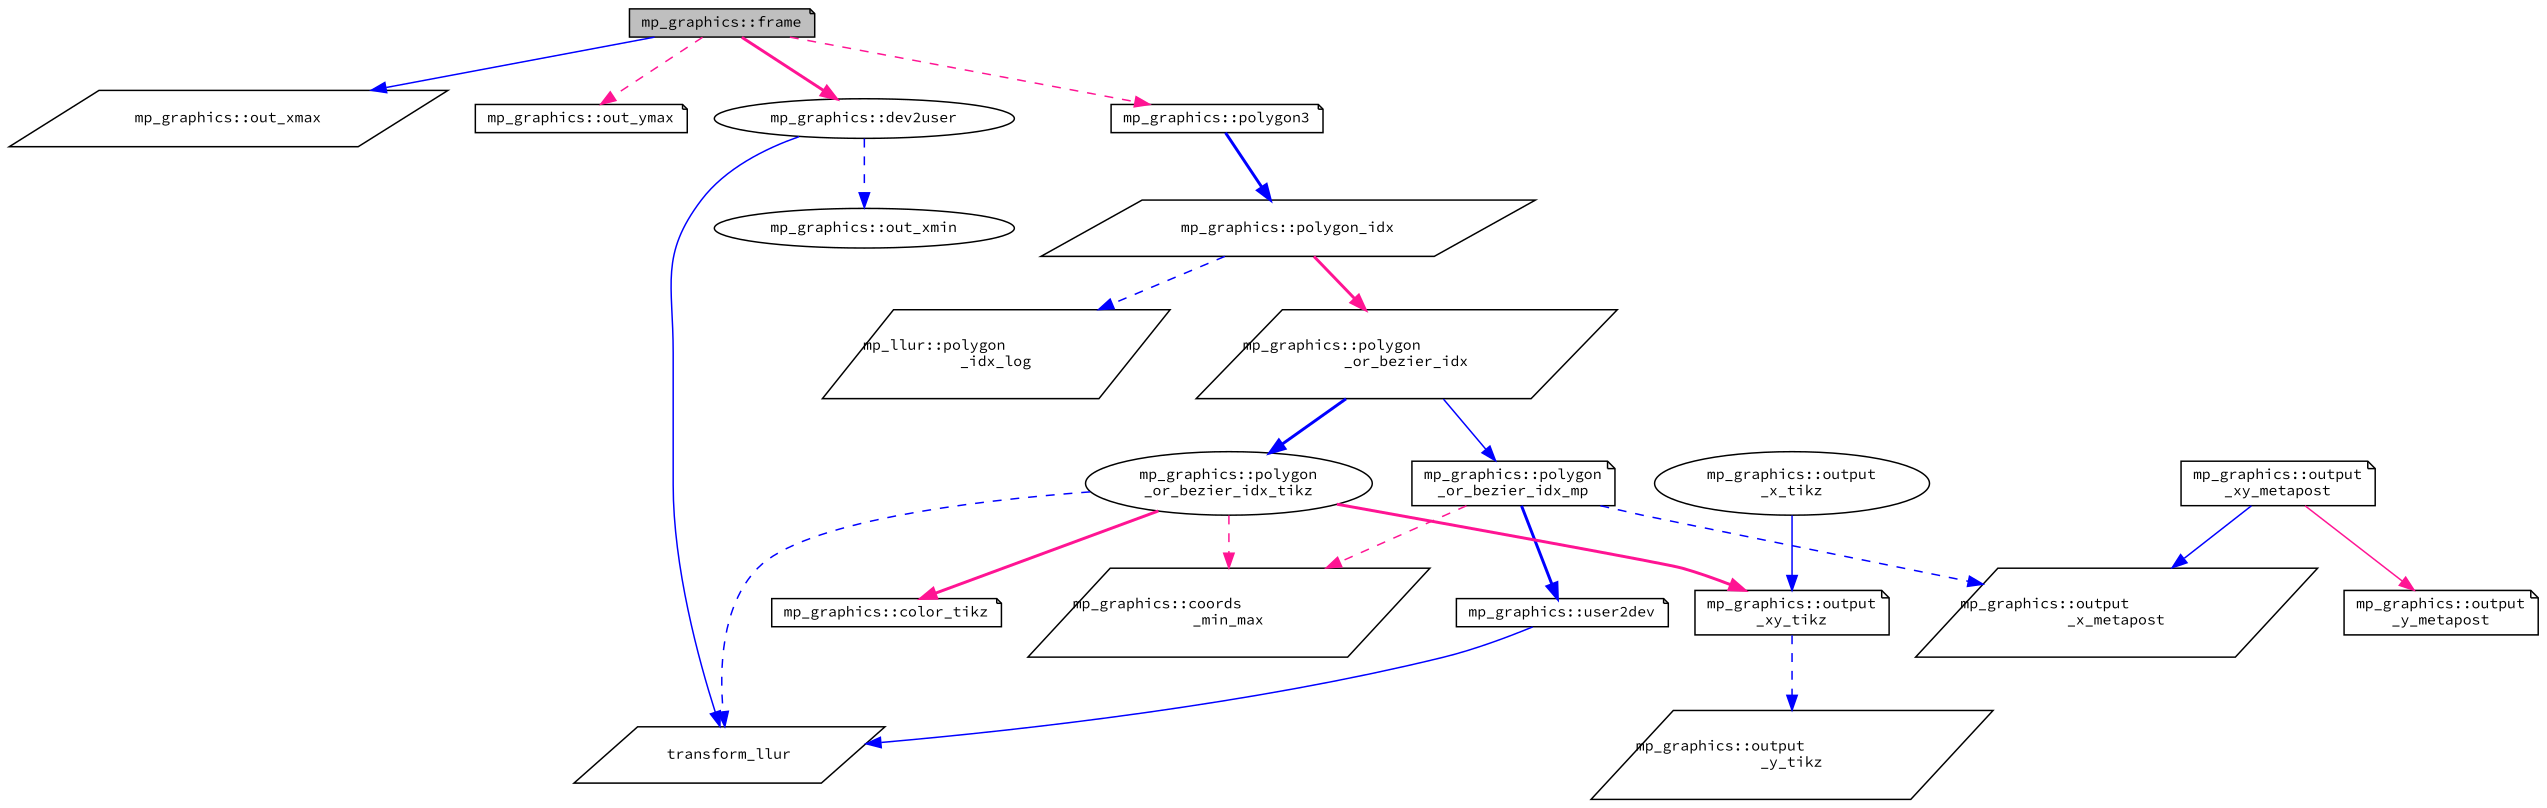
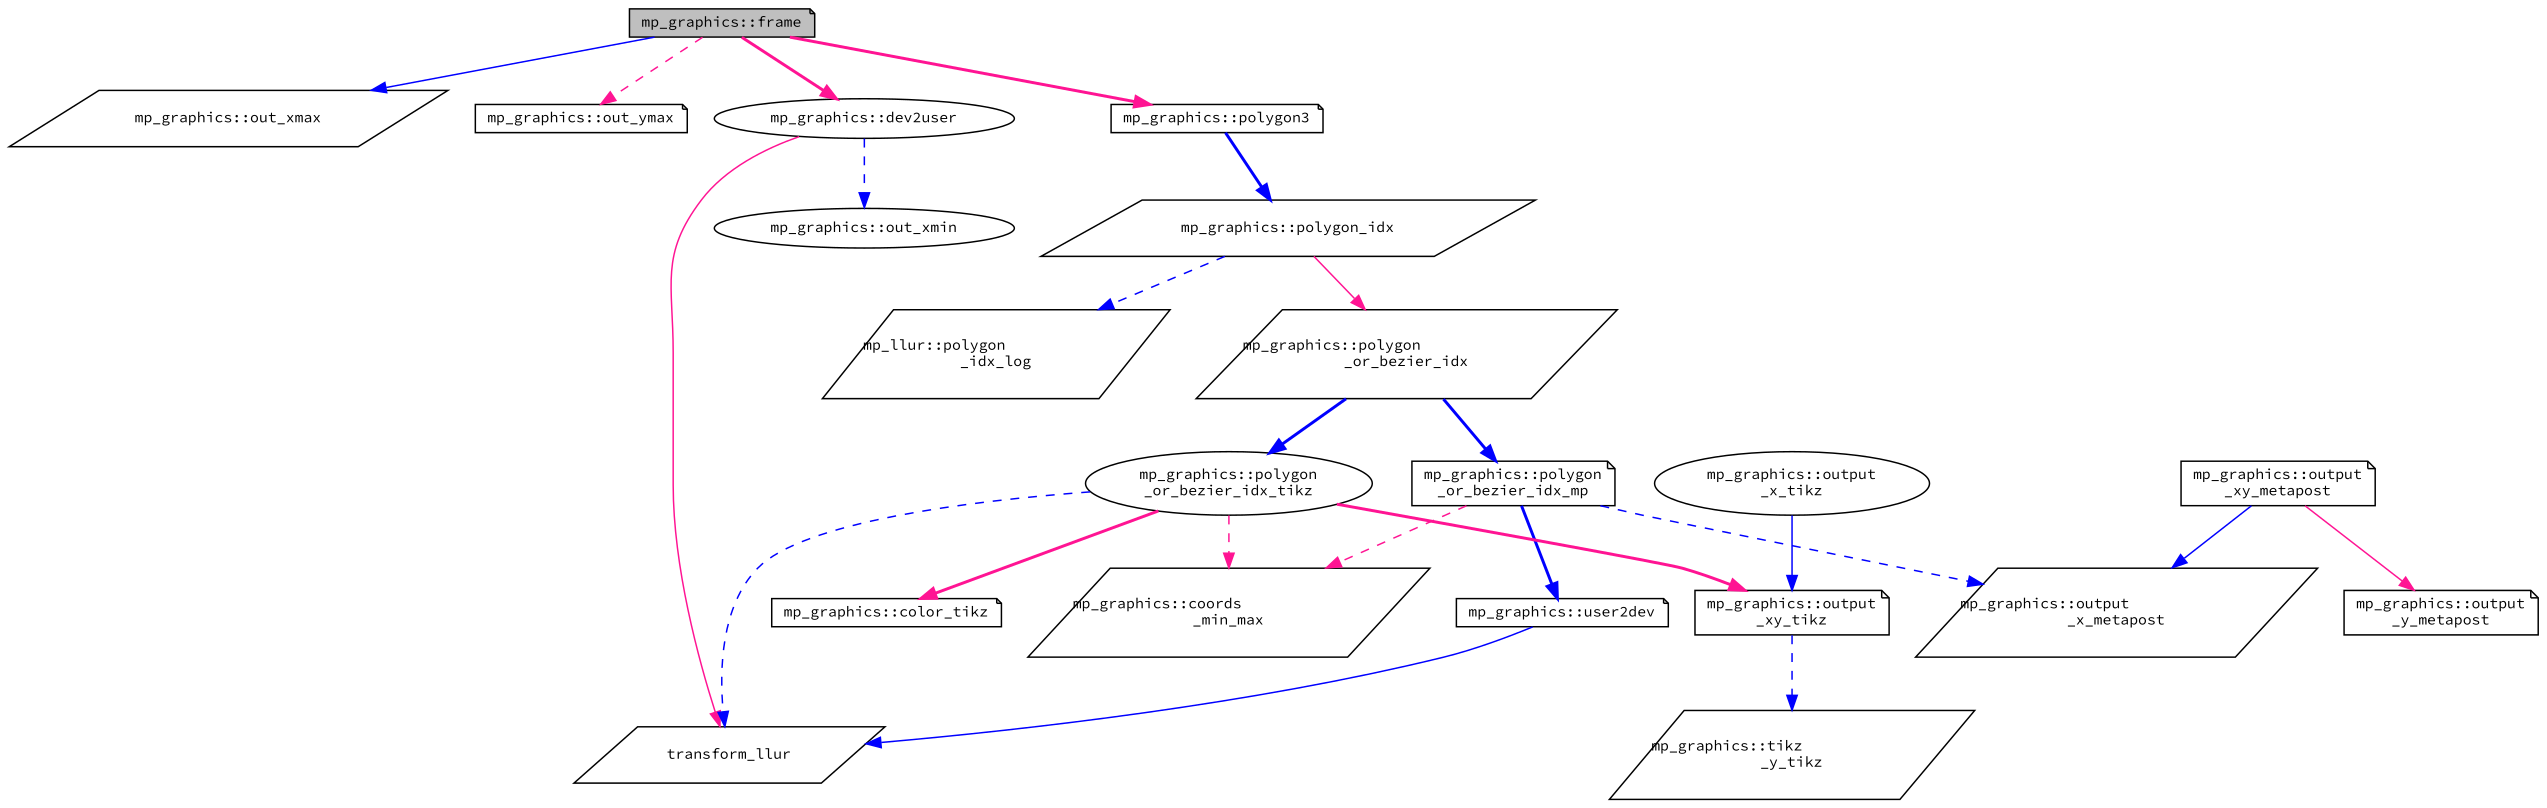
(962, 69) -> (962, 69)
(1334, 278) -> (1334, 278)
(673, 396) -> (673, 396)
(1465, 424) -> (1465, 424)
(1792, 755) -> (1792, 755)
